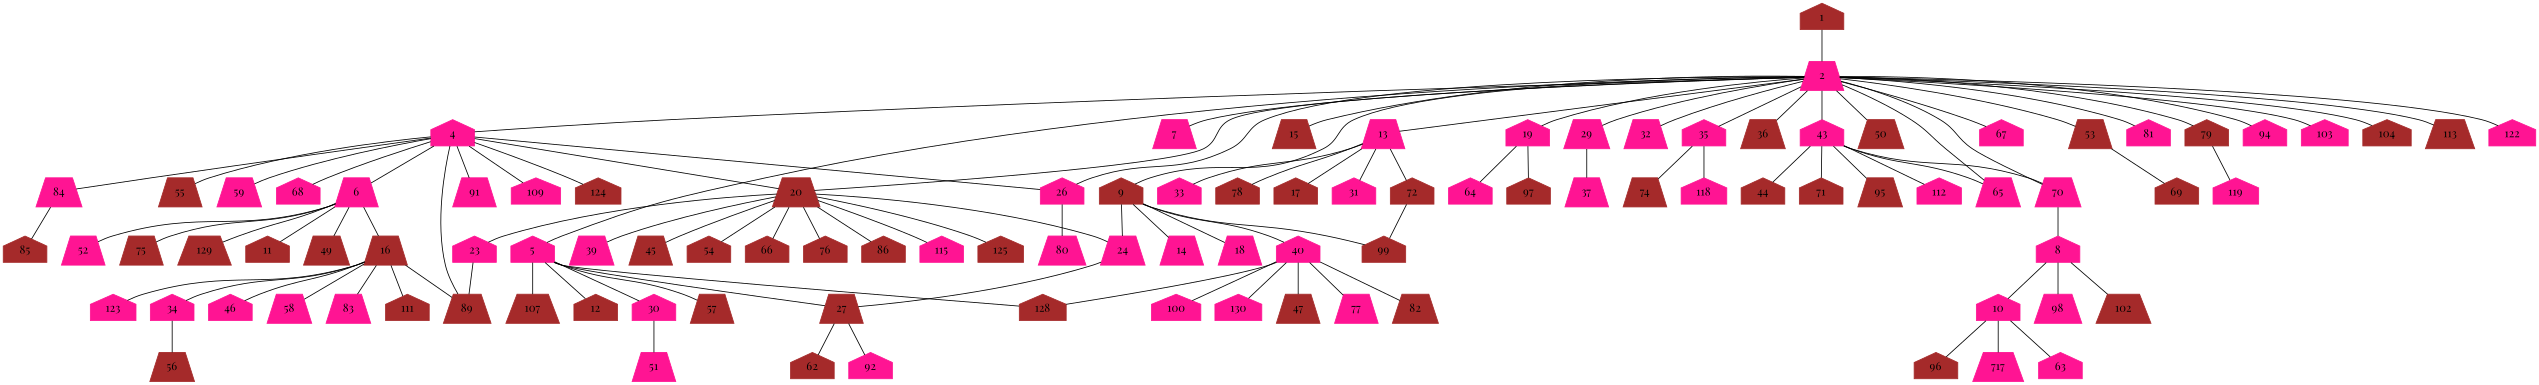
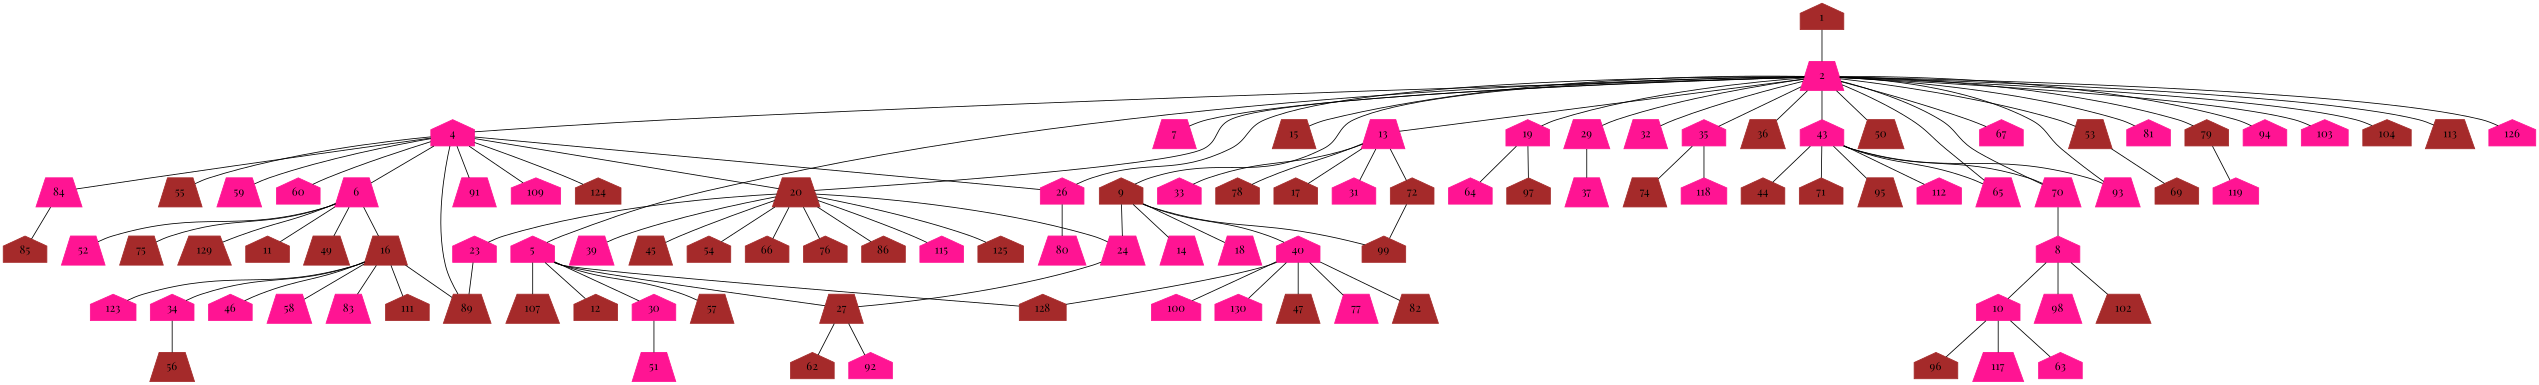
(2512, 134) -> (2512, 134)
(298, 192) -> (298, 192)
none -> (2118, 192)
(1998, 367) -> (1998, 367)
